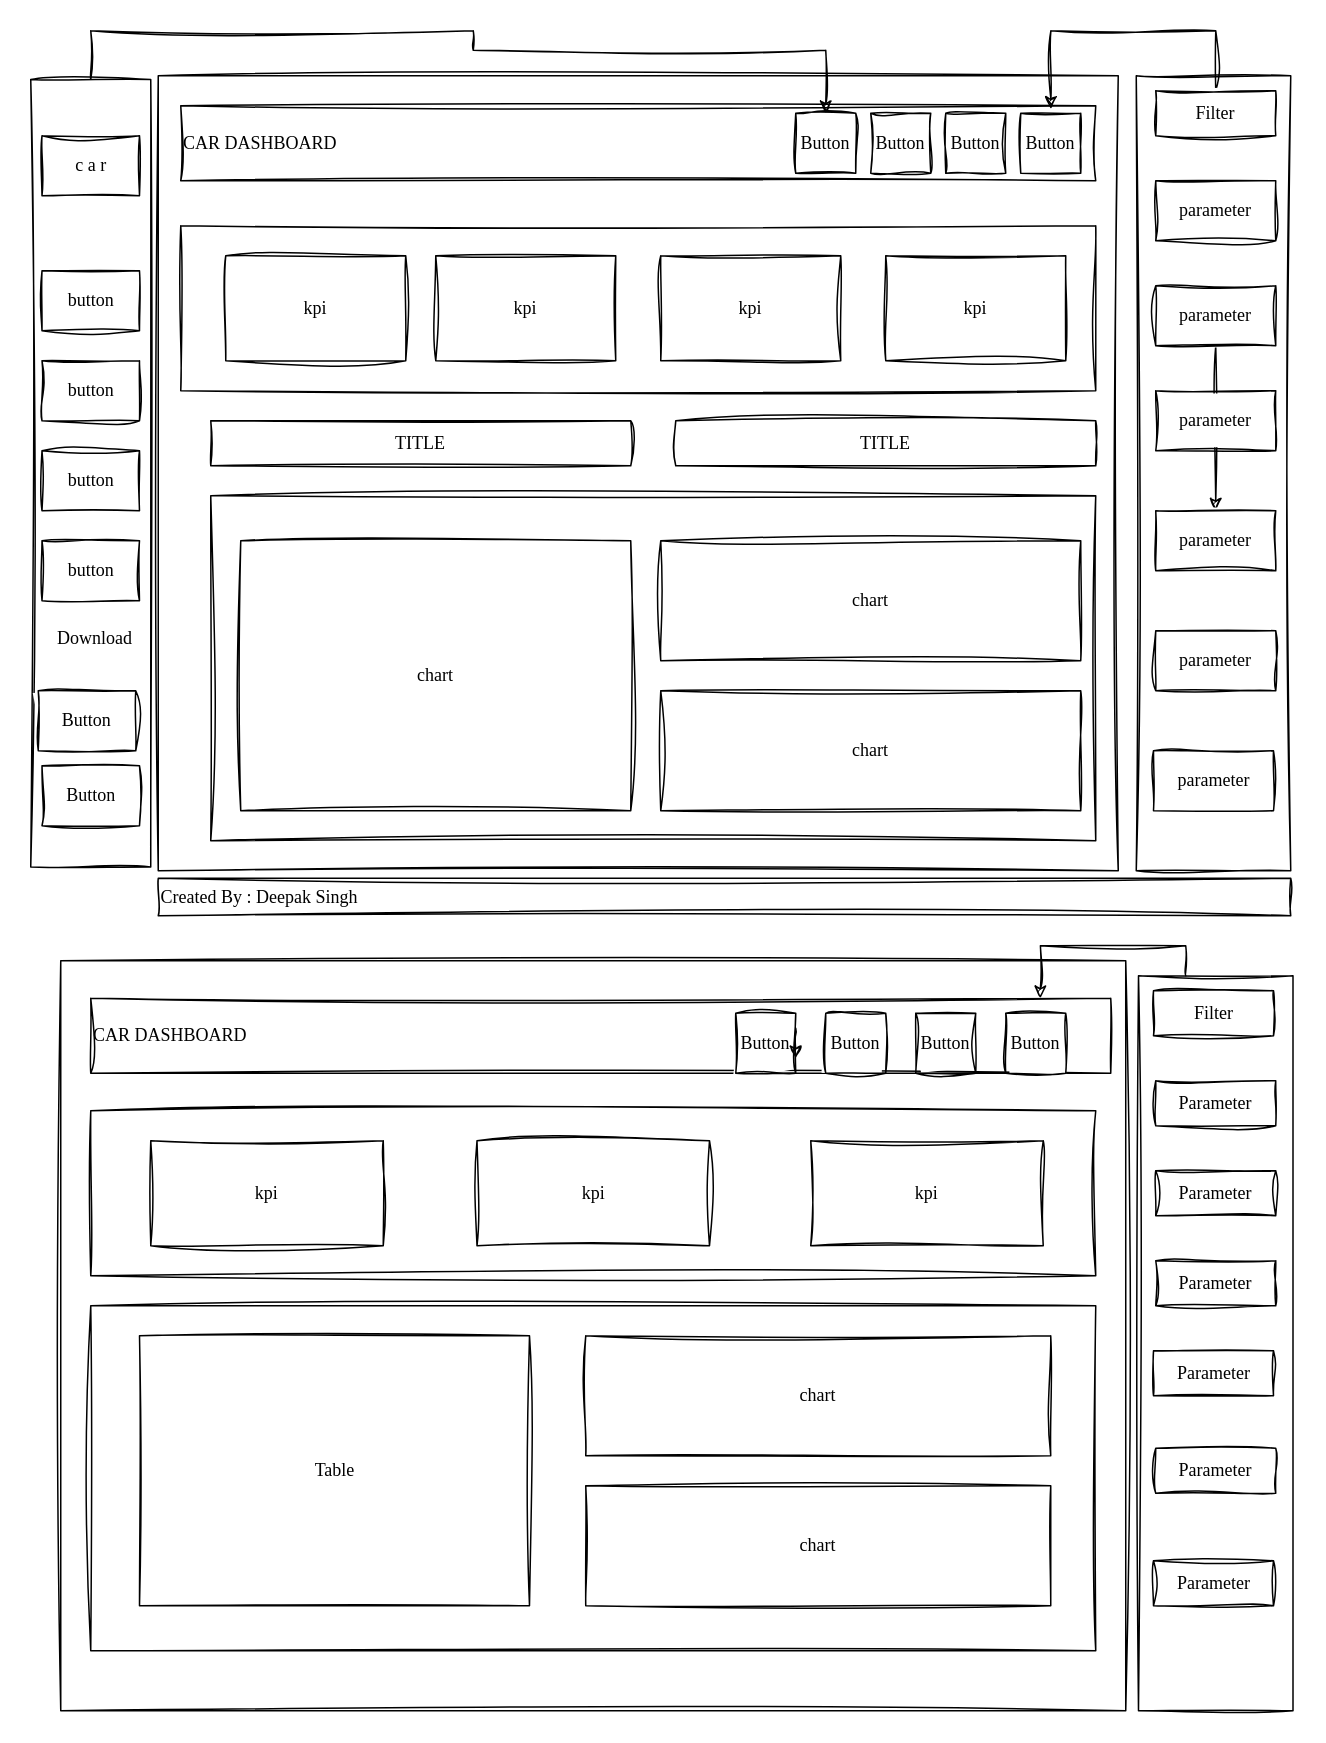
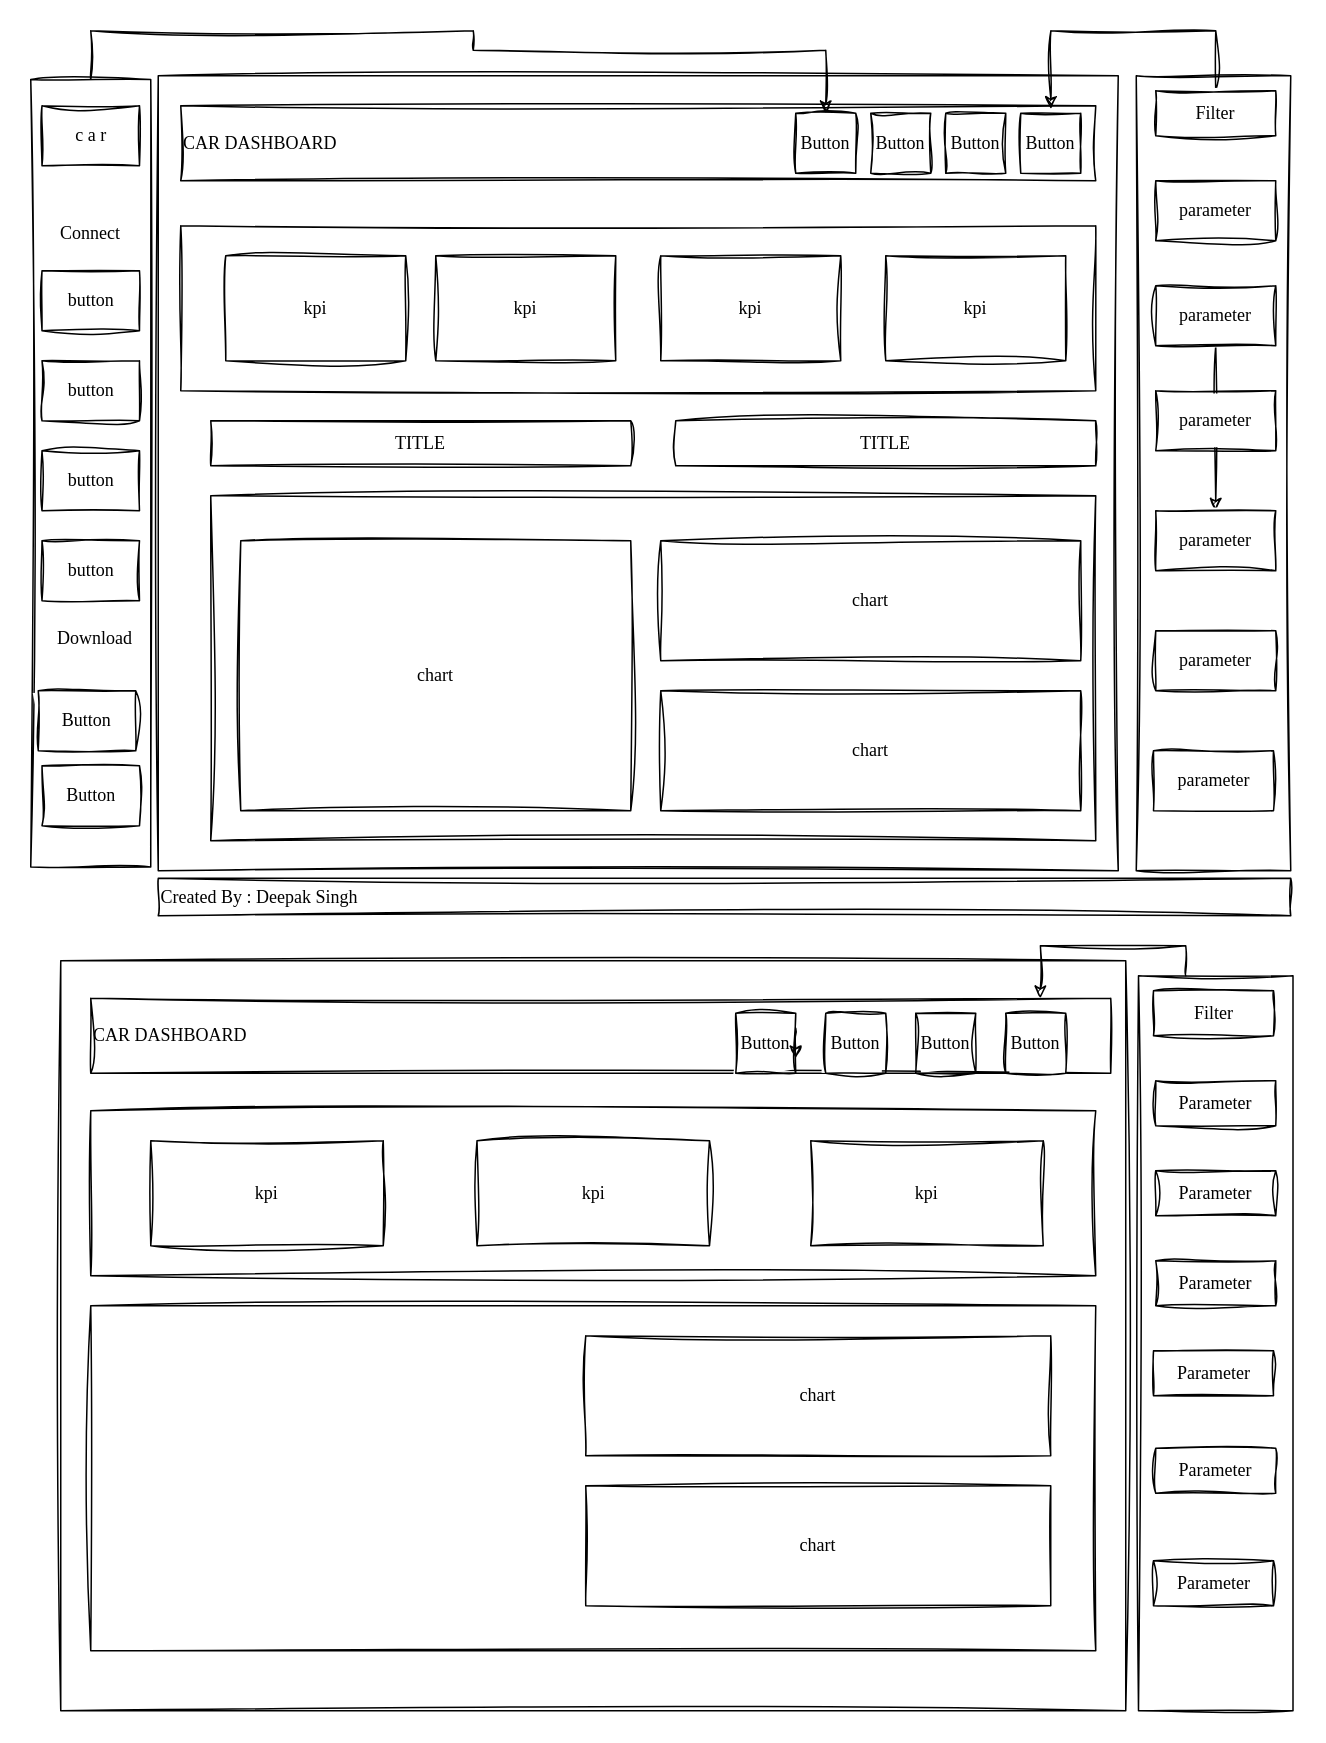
(91, 166) -> (91, 136)
none -> (91, 233)
(335, 1471) -> none
